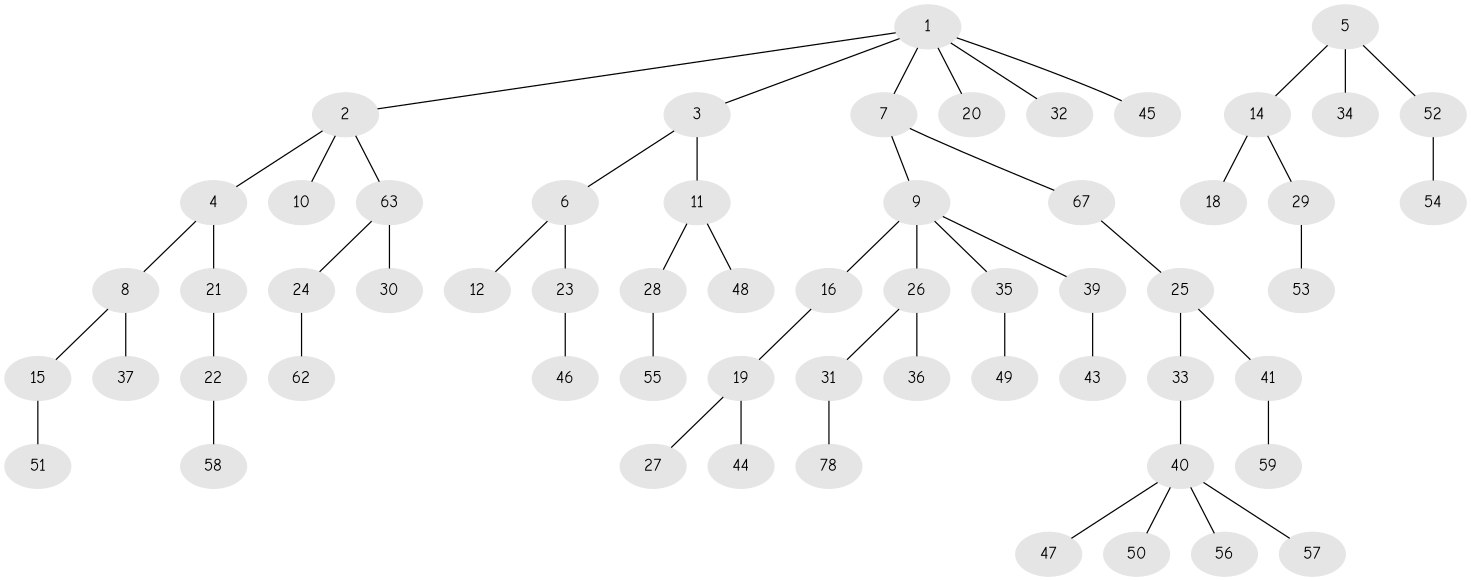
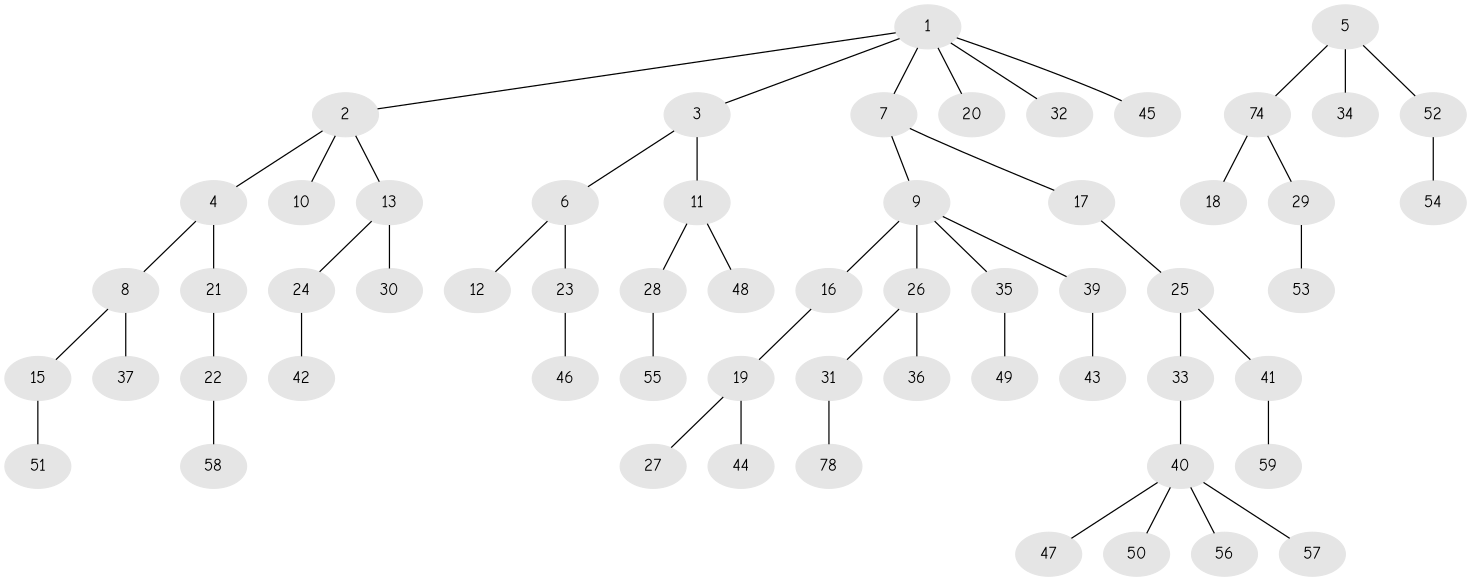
(1257, 115) -> (1257, 115)
(389, 203) -> (389, 203)
(1082, 203) -> (1082, 203)
(302, 378) -> (302, 378)
